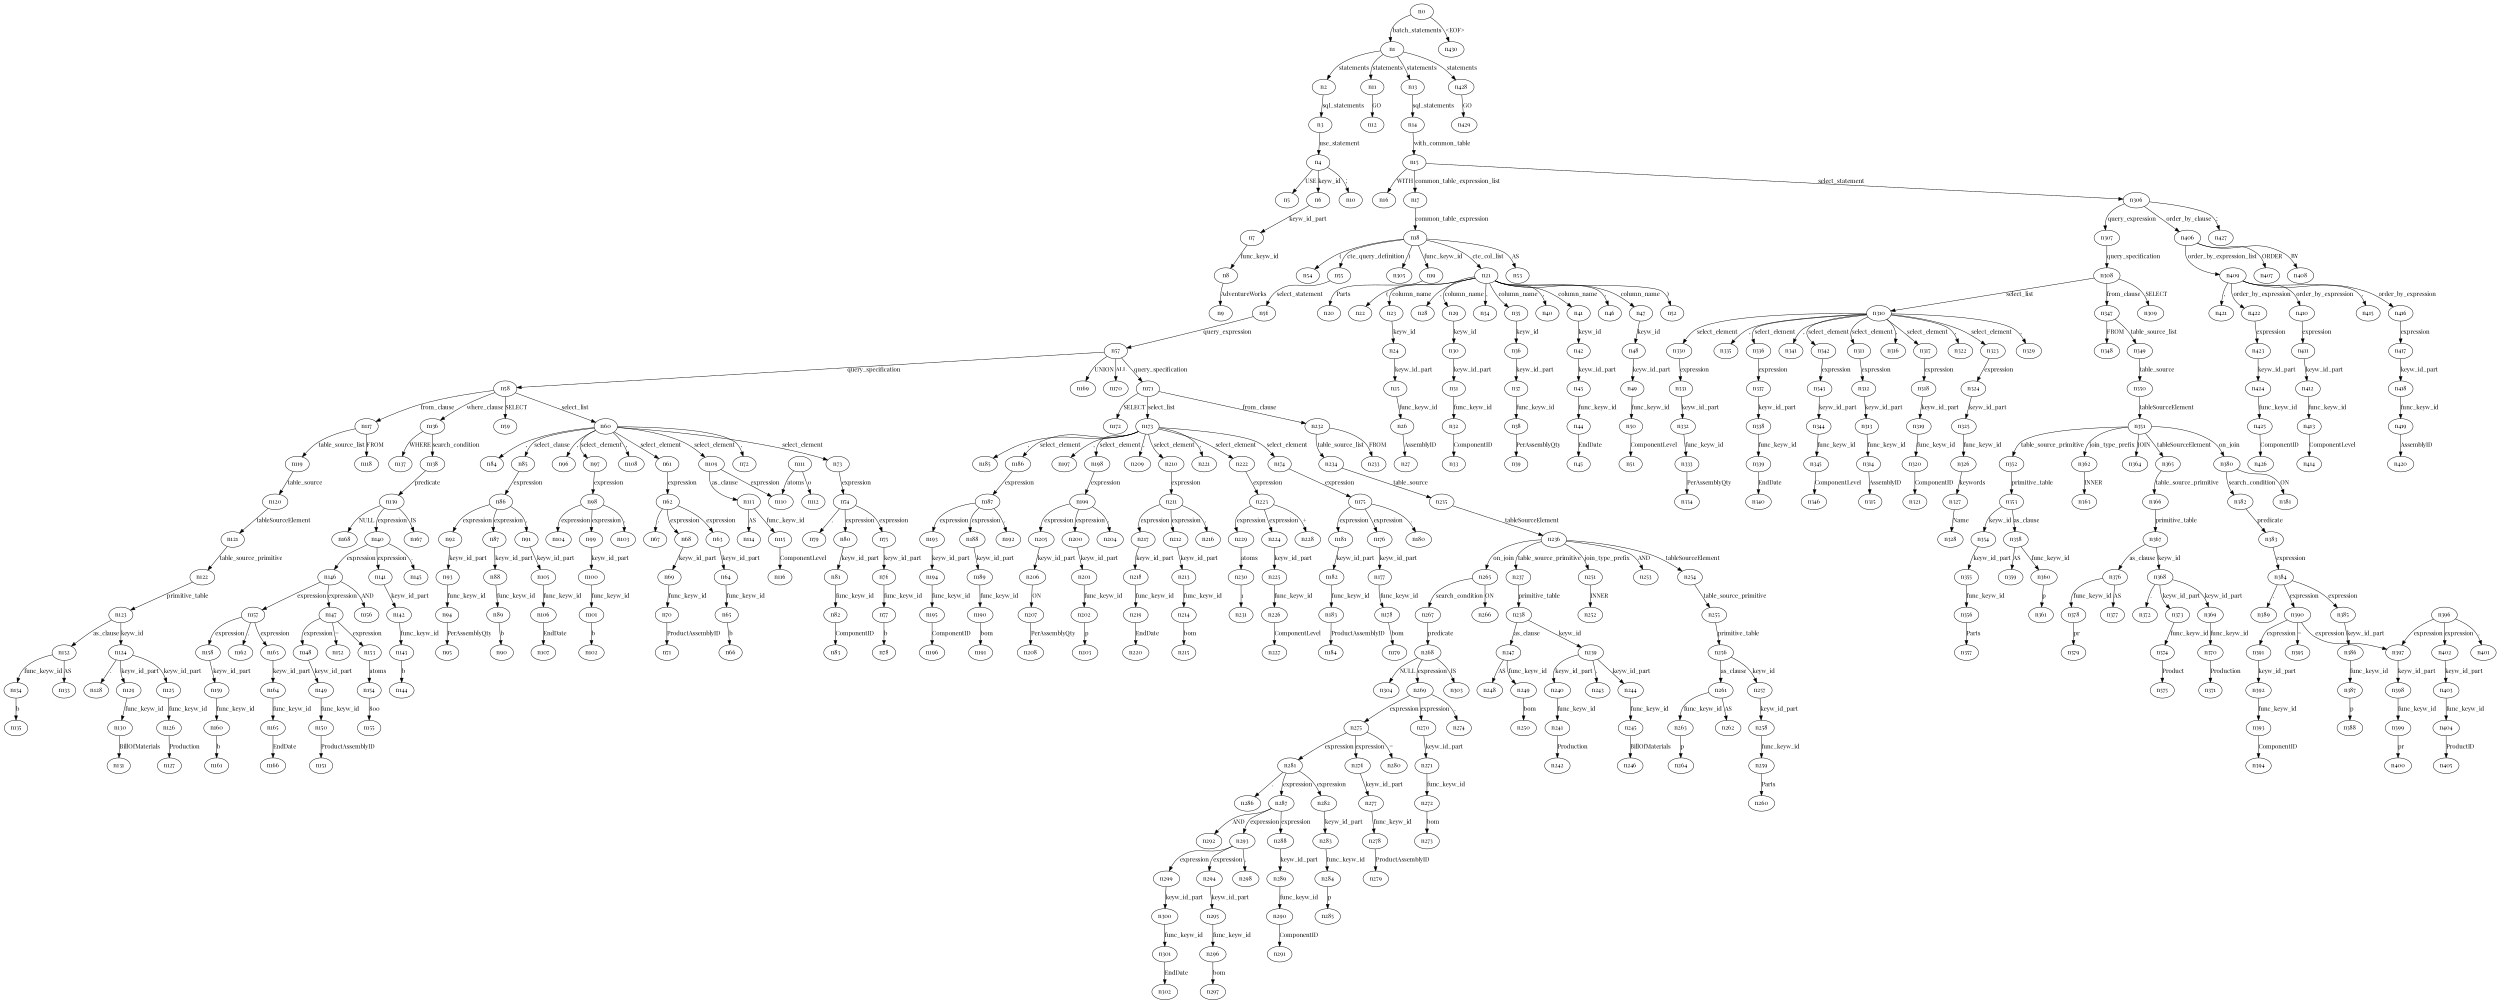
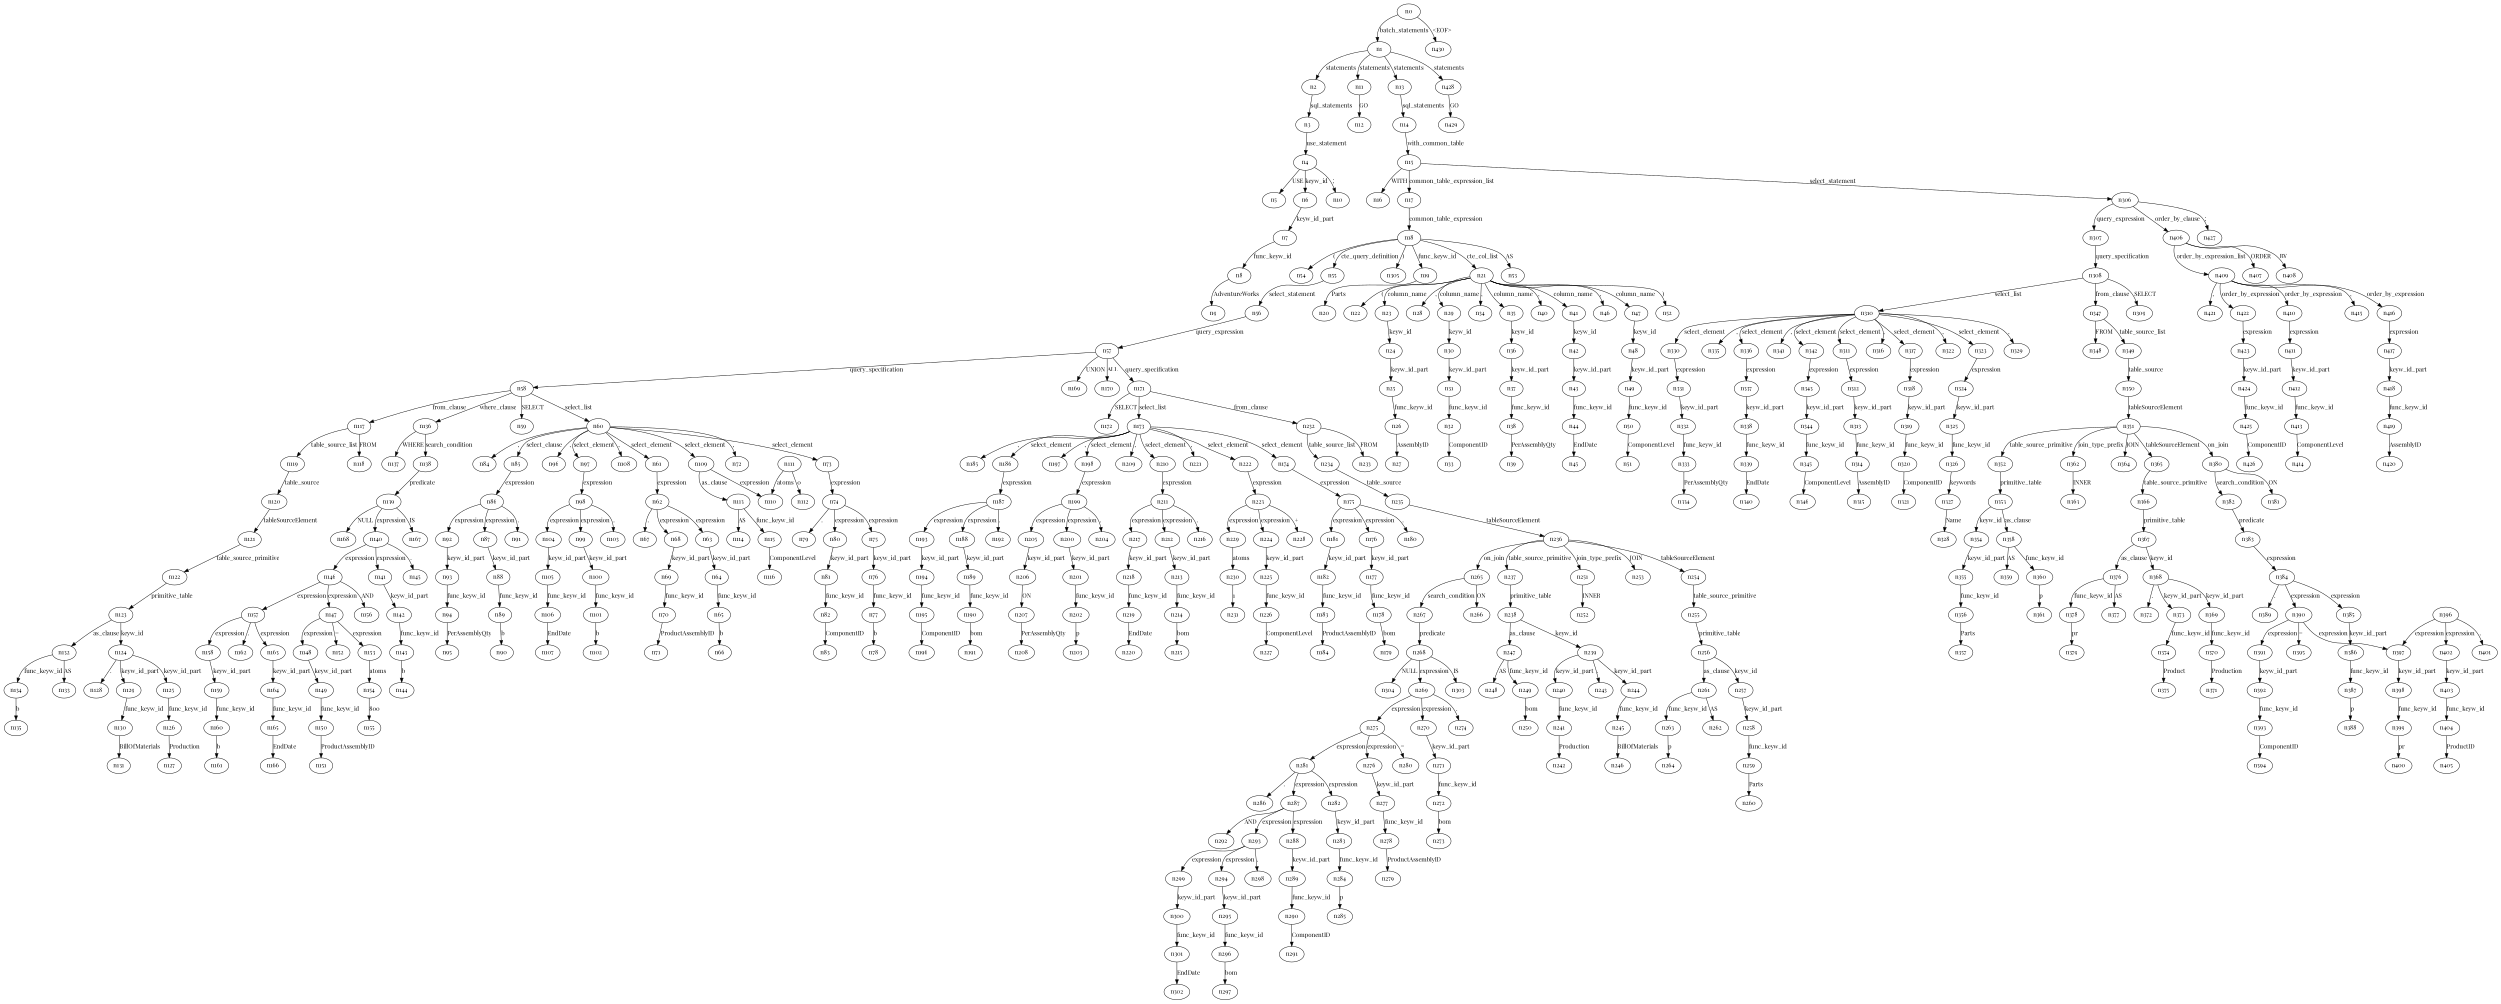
(534, 556) -> (548, 556)
(1644, 558) -> (1636, 558)
